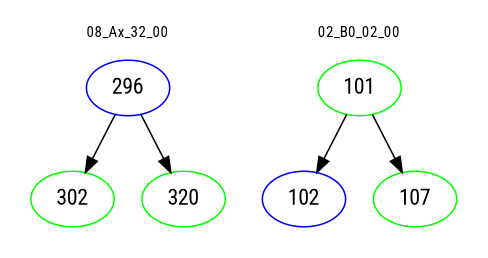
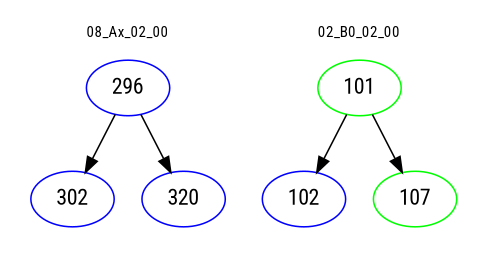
(128, 33) -> (128, 33)
(73, 199) -> (73, 199)
(184, 199) -> (184, 199)
